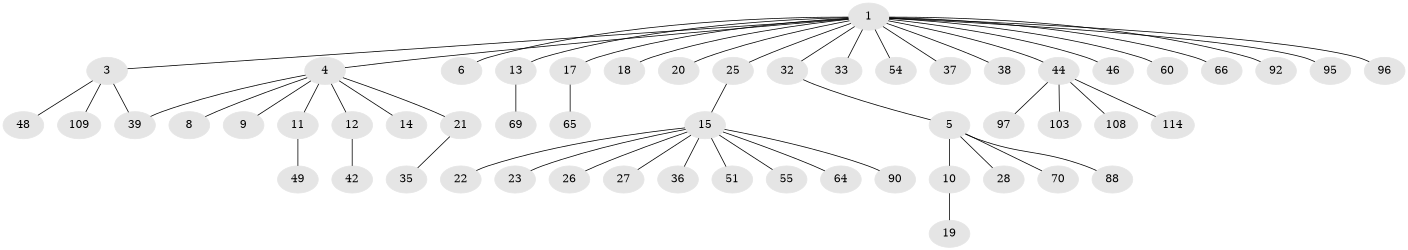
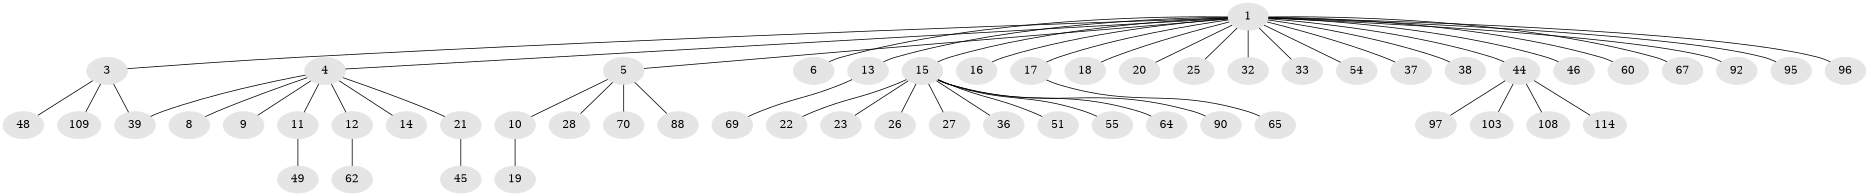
none -> (977, 71)
(1222, 71) -> (1683, 71)
(719, 98) -> (1009, 43)
(866, 102) -> (921, 45)
(352, 179) -> (352, 179)
(406, 179) -> (461, 179)
